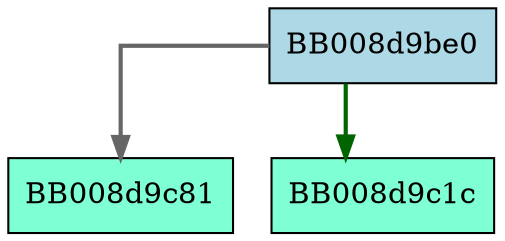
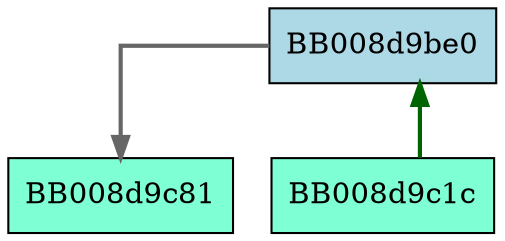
(346, 110) -> (420, 131)
